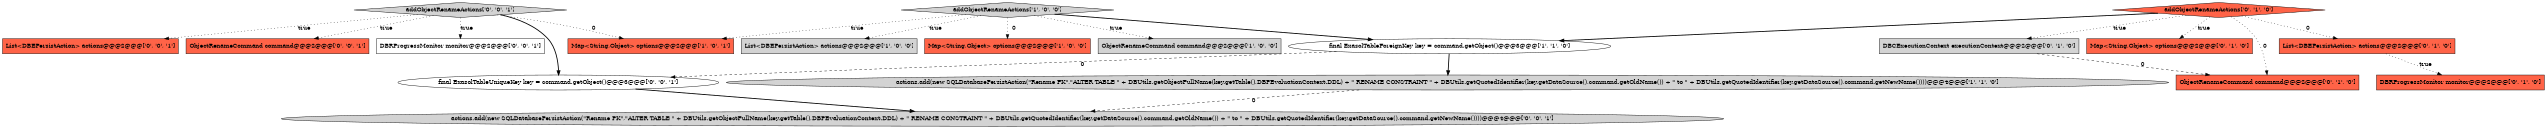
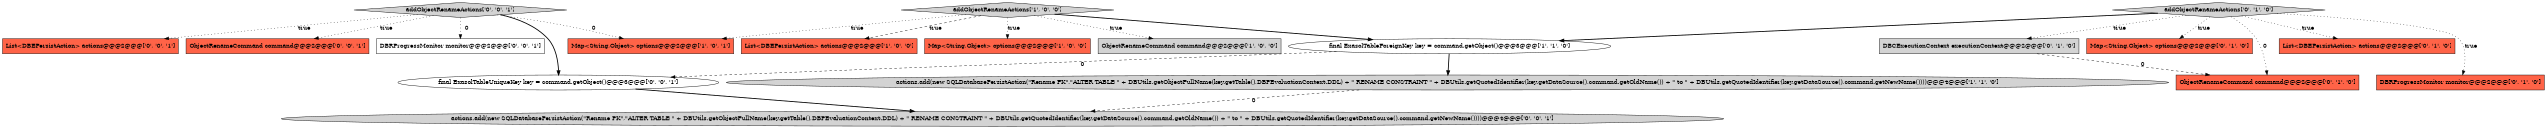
(2219, 10) -> (2219, 10)
(925, 27) -> (925, 27)
(467, 28) -> (467, 28)
(1014, 28) -> (1014, 28)
(2308, 28) -> (2308, 28)
(829, 46) -> (829, 46)
(2412, 64) -> (2386, 22)
